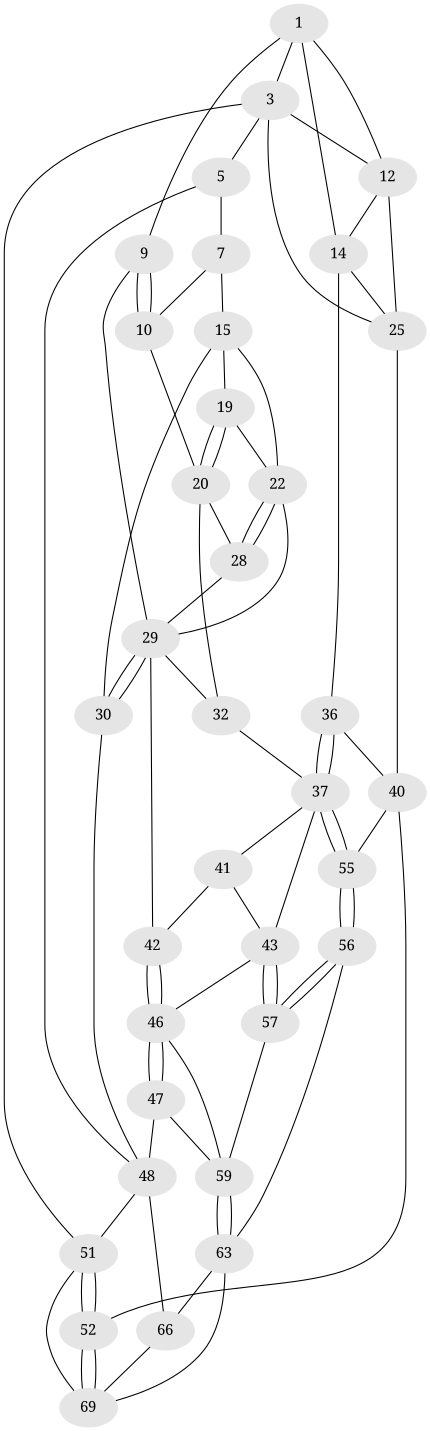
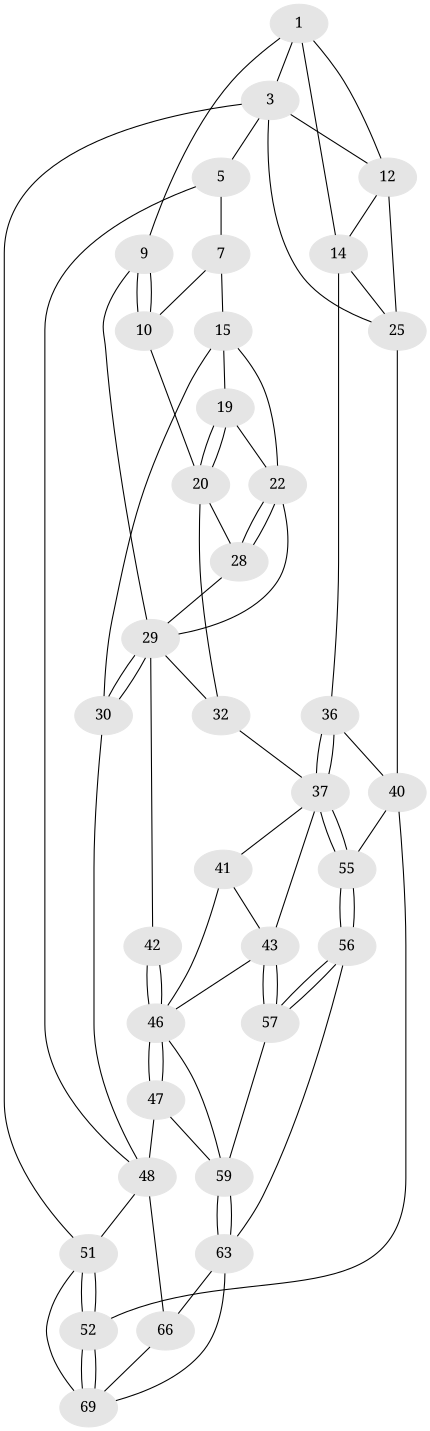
(188, 908) -> (198, 949)
